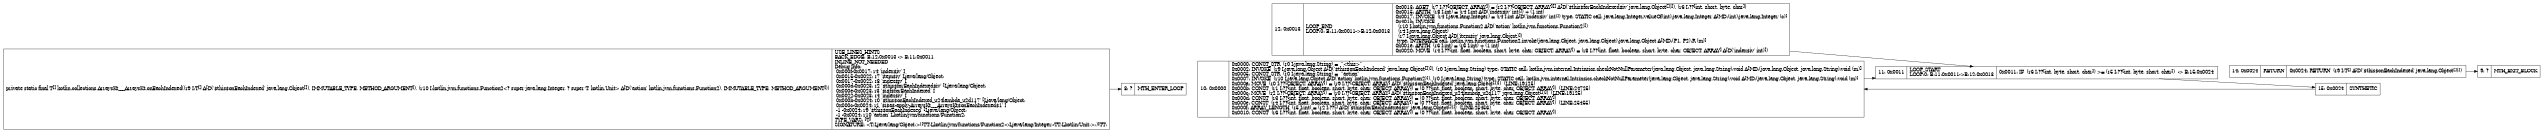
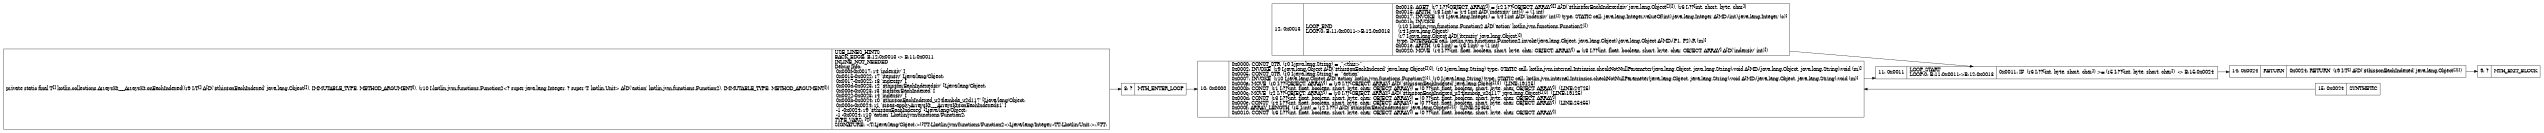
(1416, 22) -> (1416, 22)
(2236, 83) -> (2222, 72)
none -> (1190, 89)
